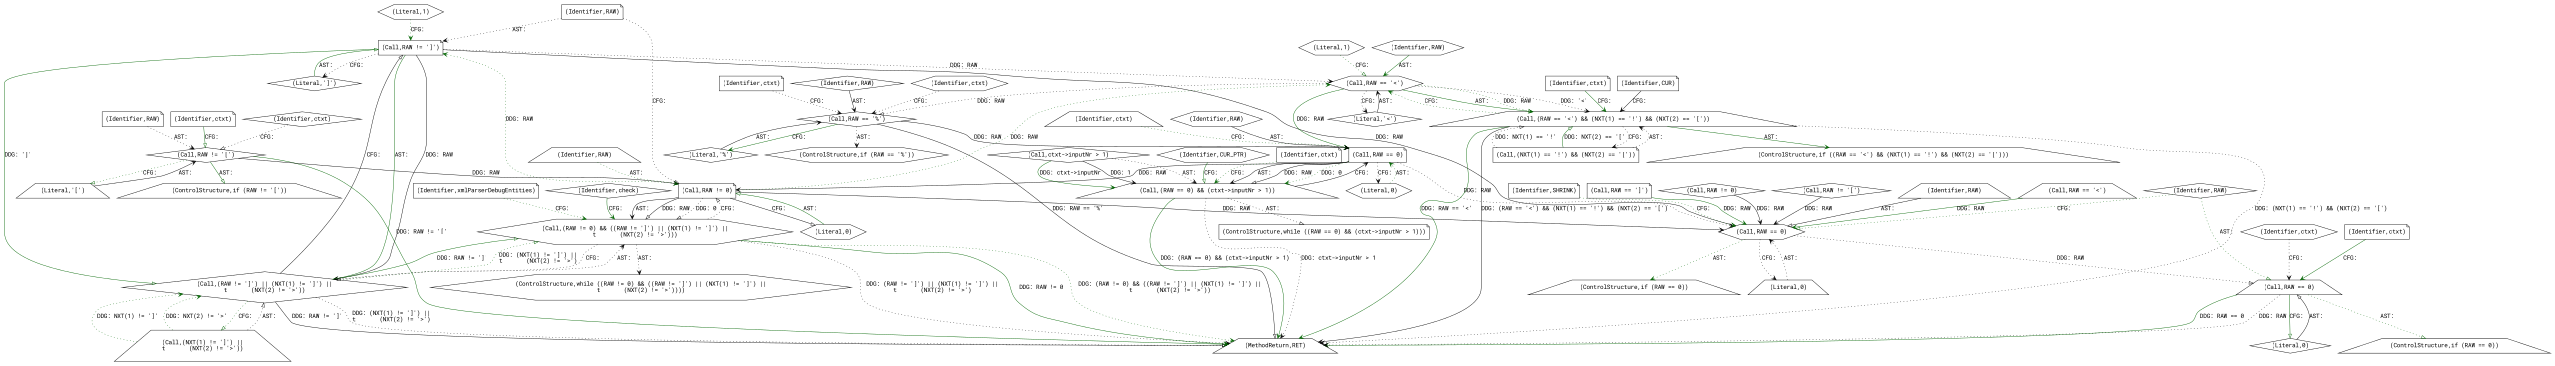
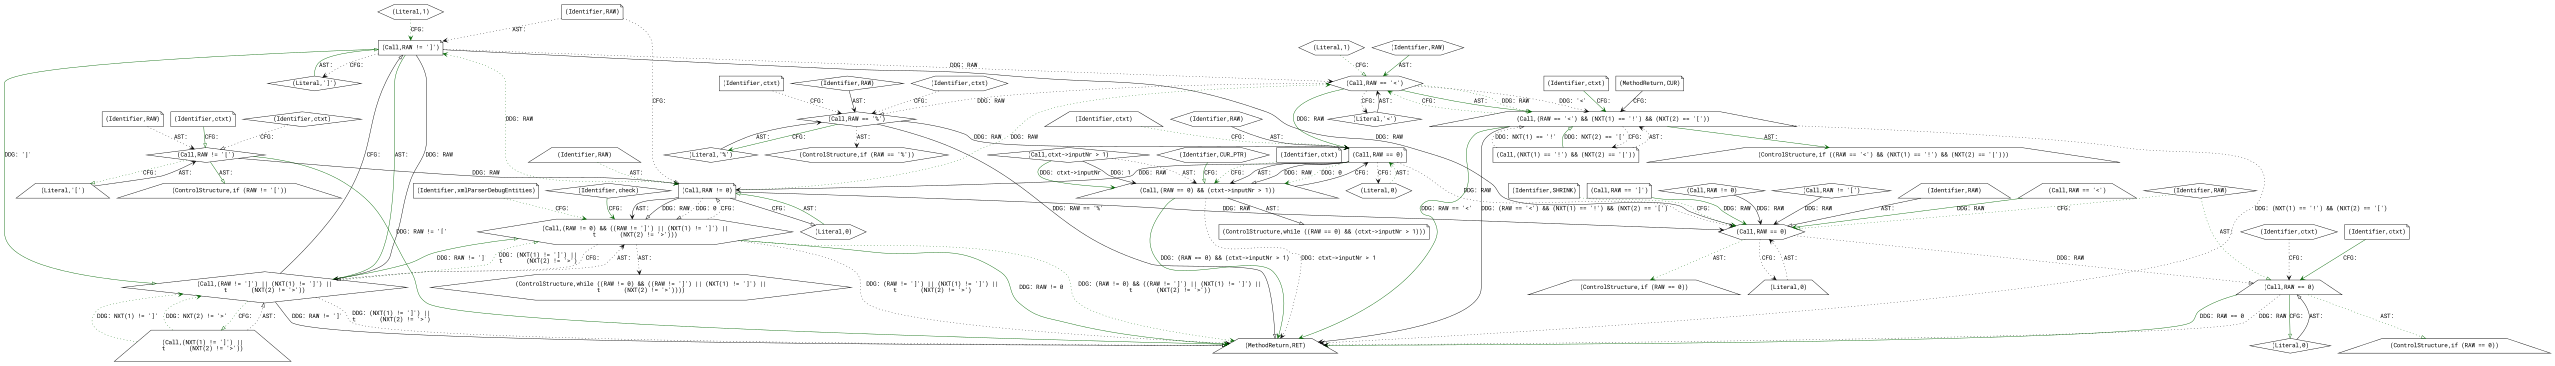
(1648, 83) -> (1650, 83)
(1264, 211) -> (1264, 211)
